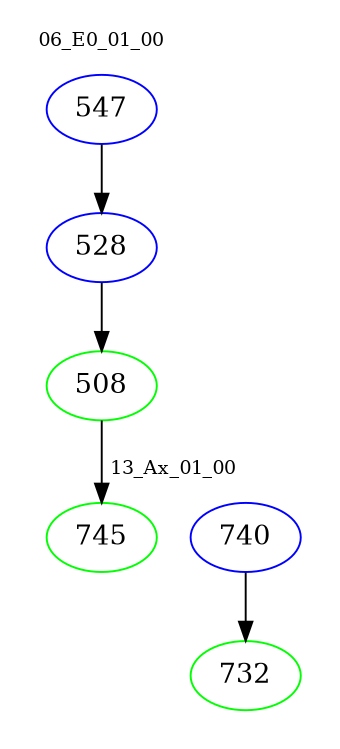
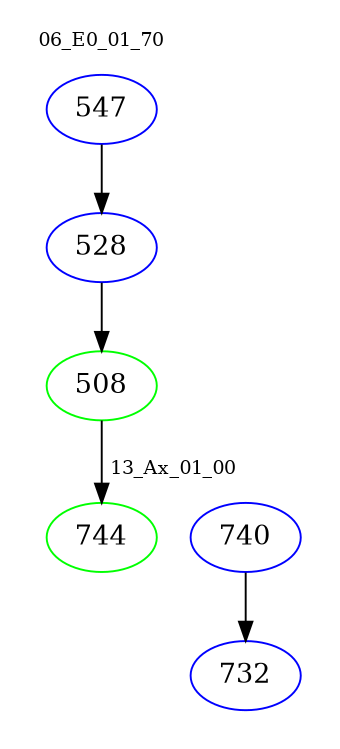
(102, 41) -> (102, 41)
(102, 537) -> (102, 537)
(246, 676) -> (246, 676)
